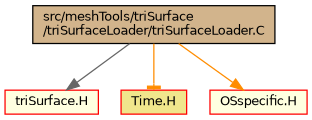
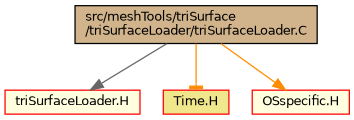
(52, 102) -> (73, 102)
